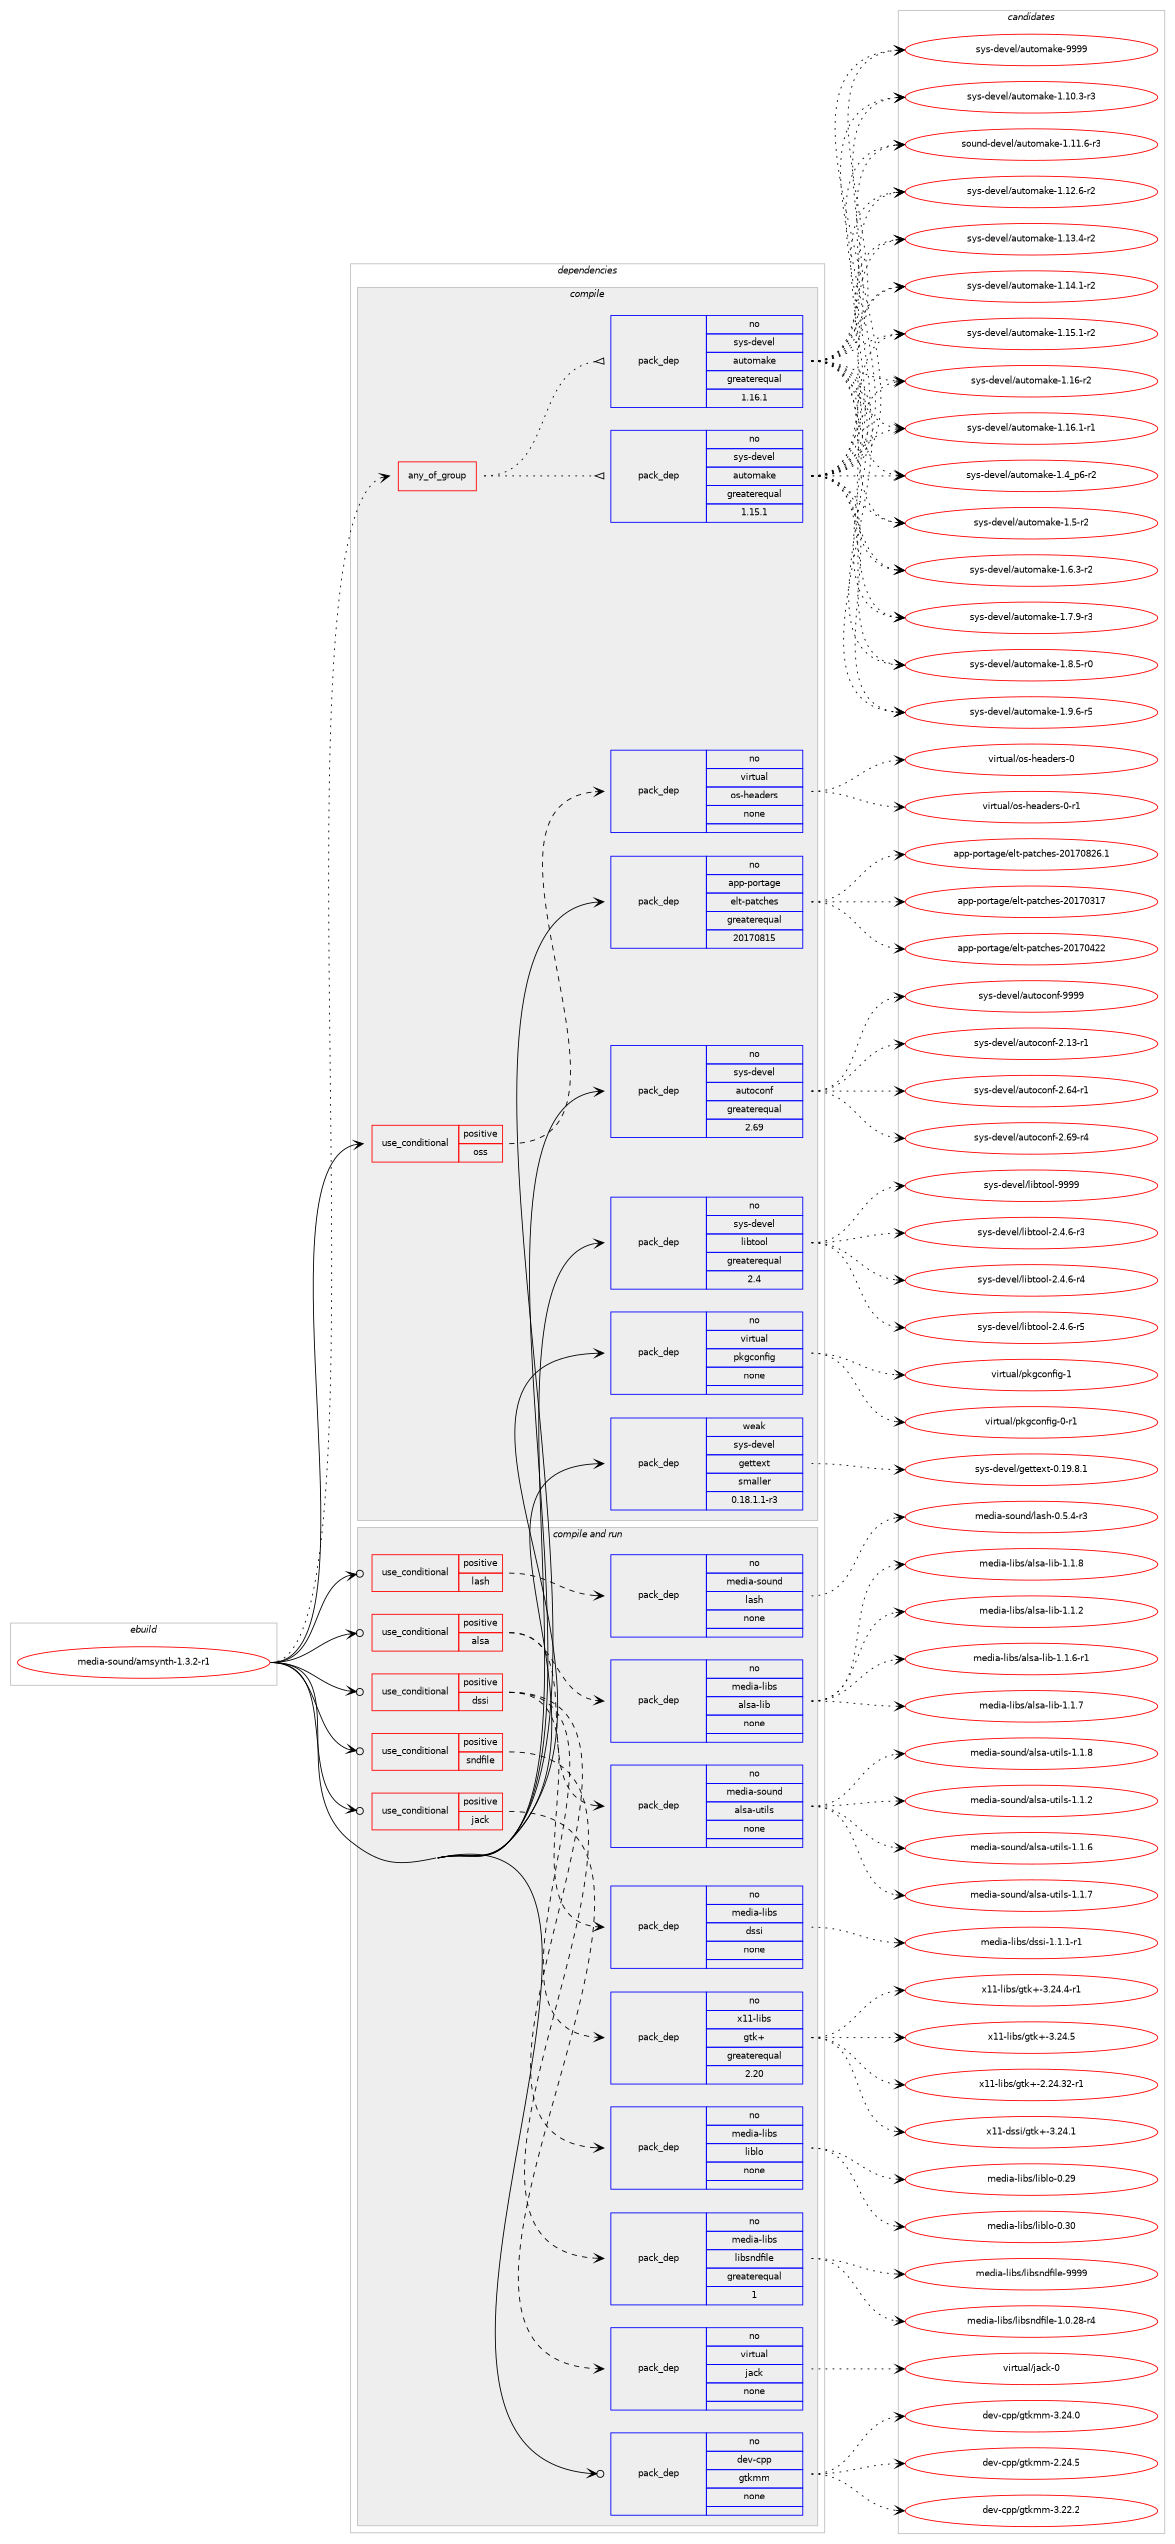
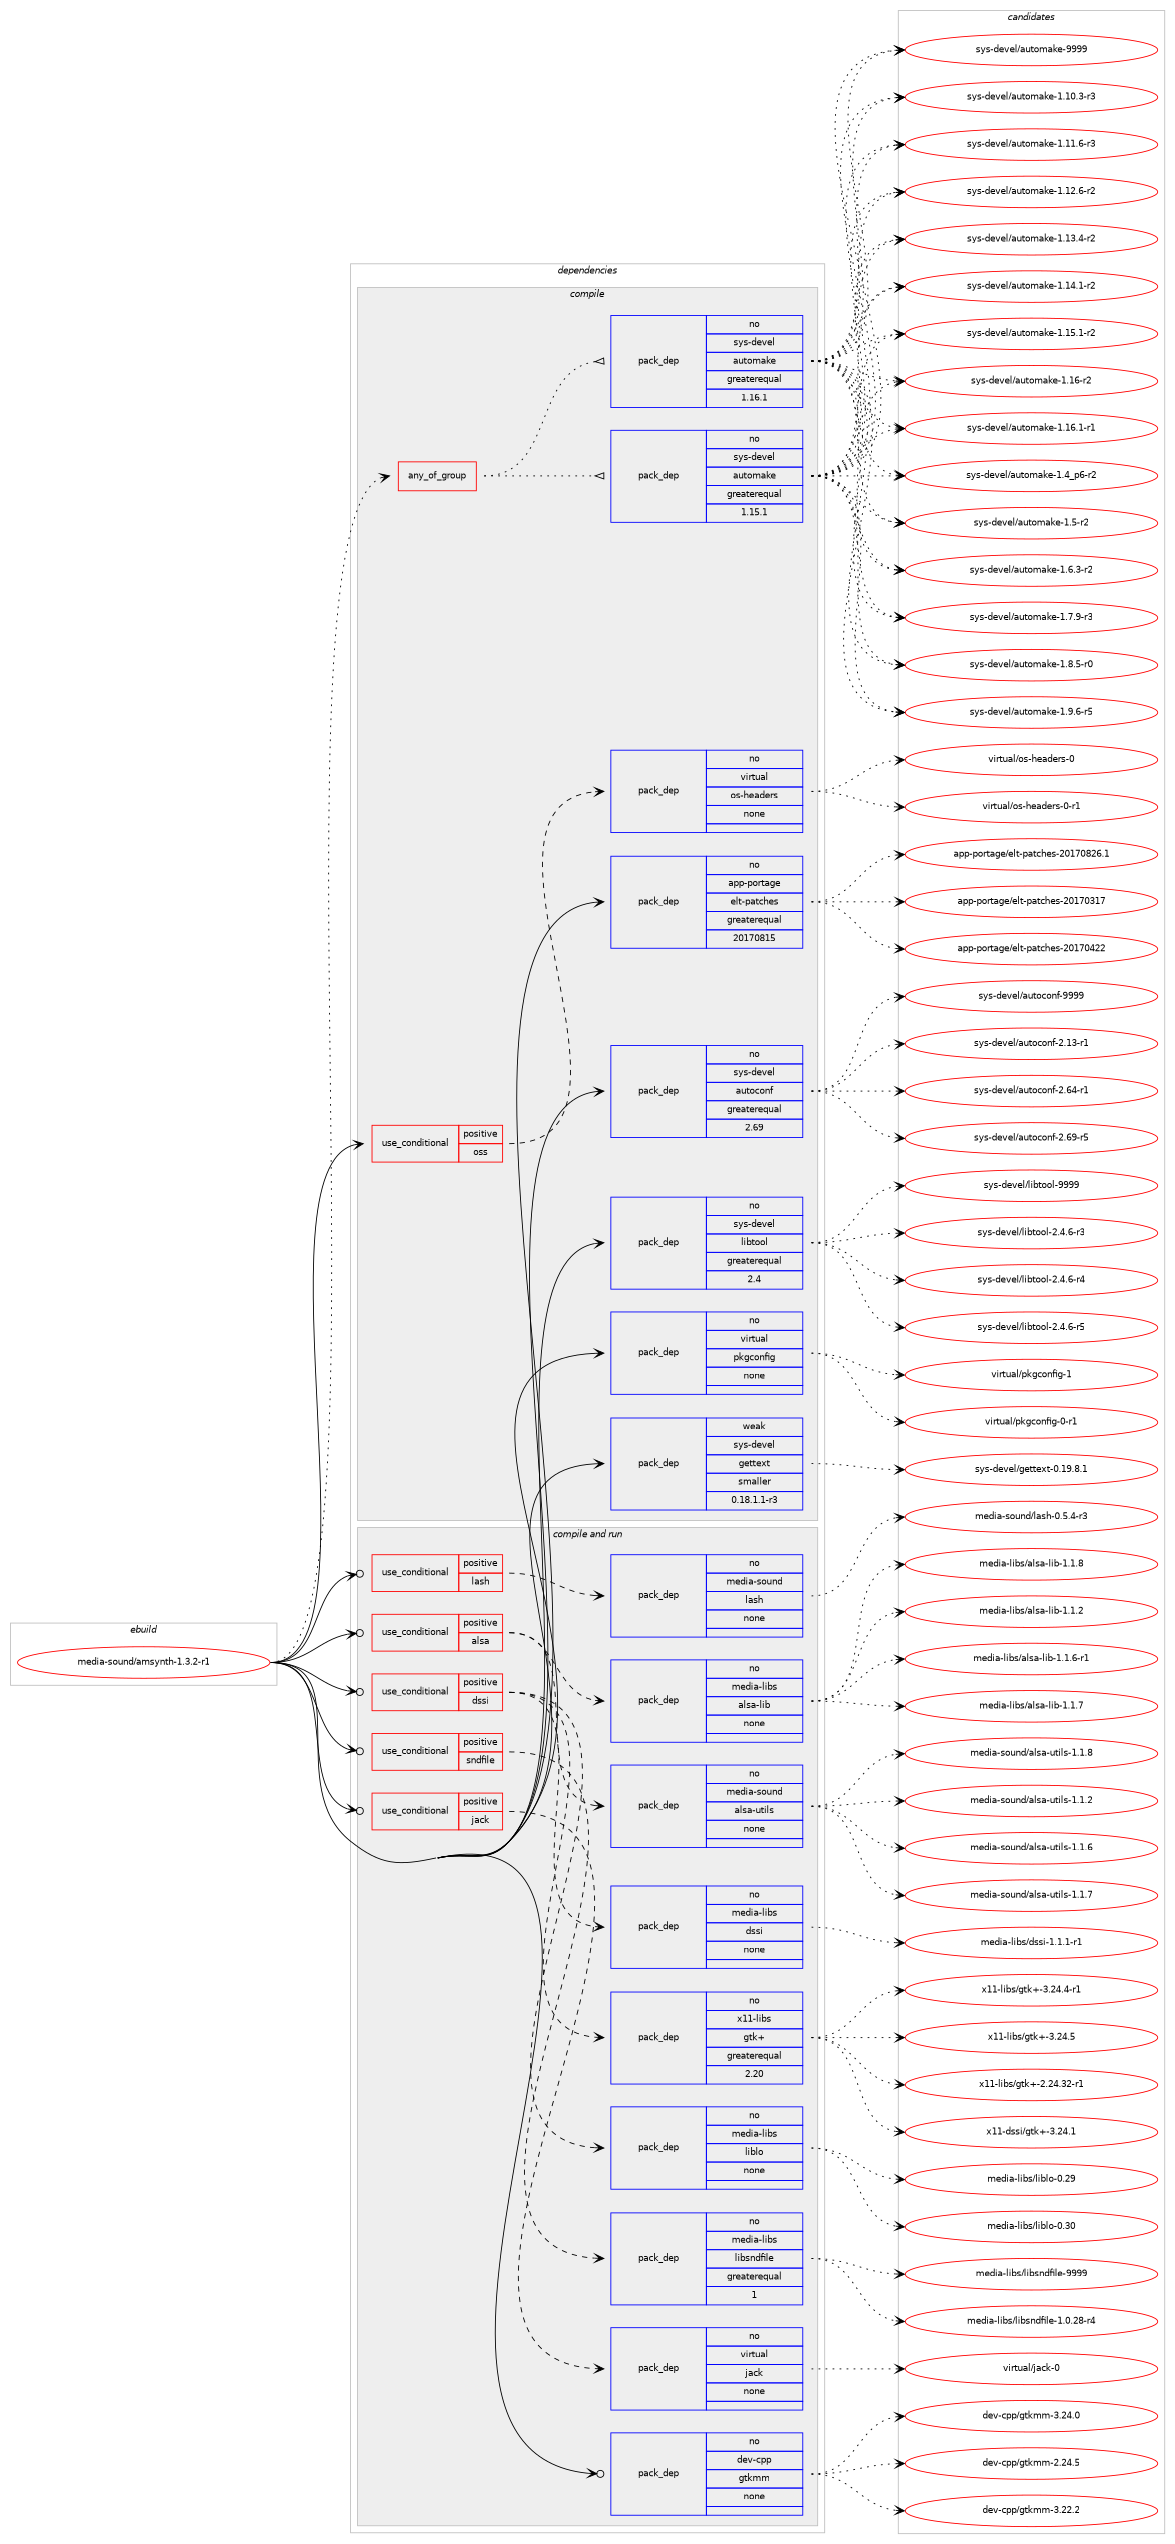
(1032, 145) -> (1032, 145)
(1032, 1138) -> (1032, 1138)
